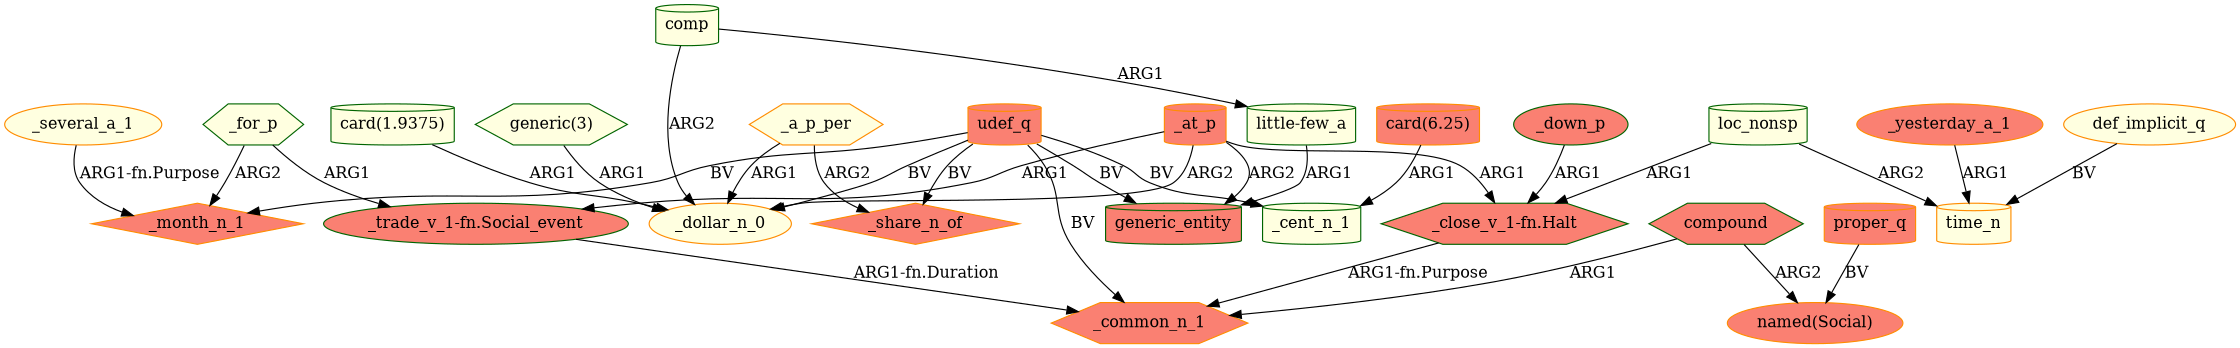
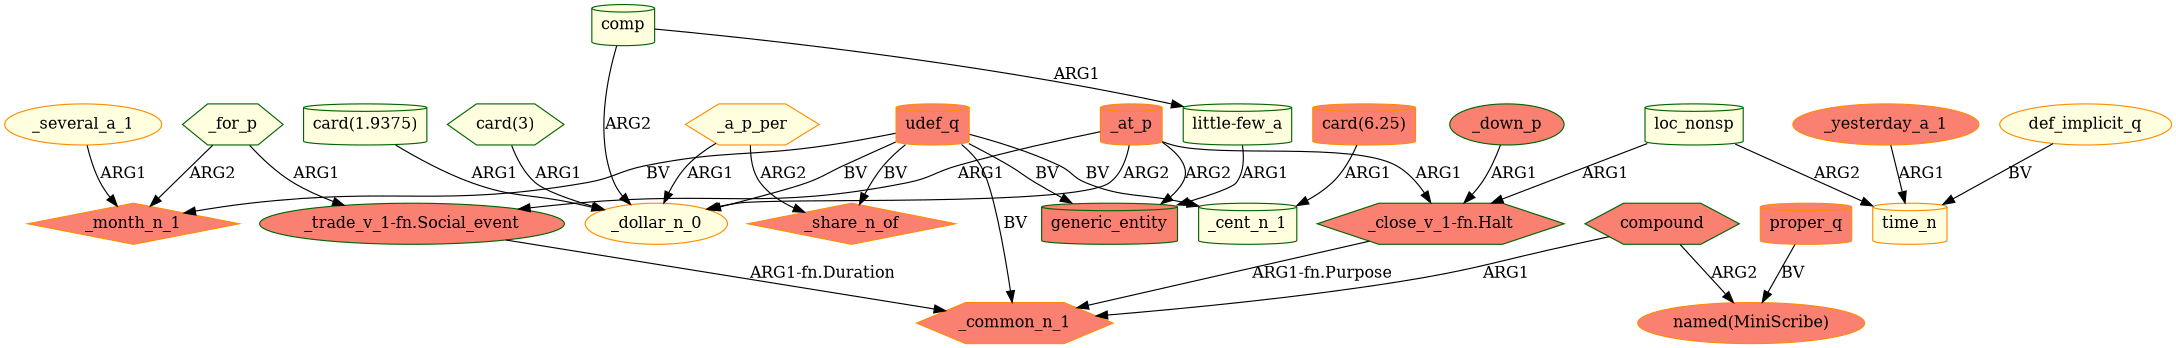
(551, 124) -> (506, 124)
(150, 174) -> (124, 174)
(1815, 323) -> (1751, 323)
